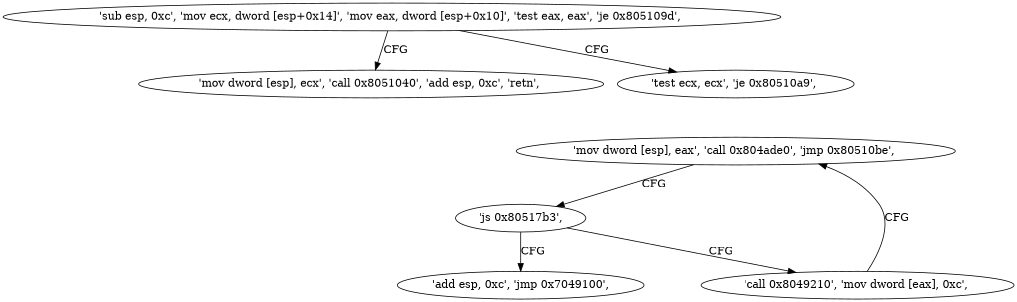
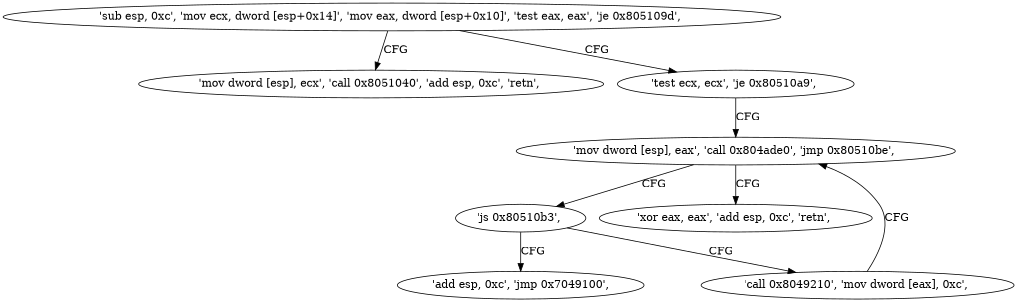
none -> (736, 114)
(521, 218) -> (521, 218)
none -> (736, 218)
